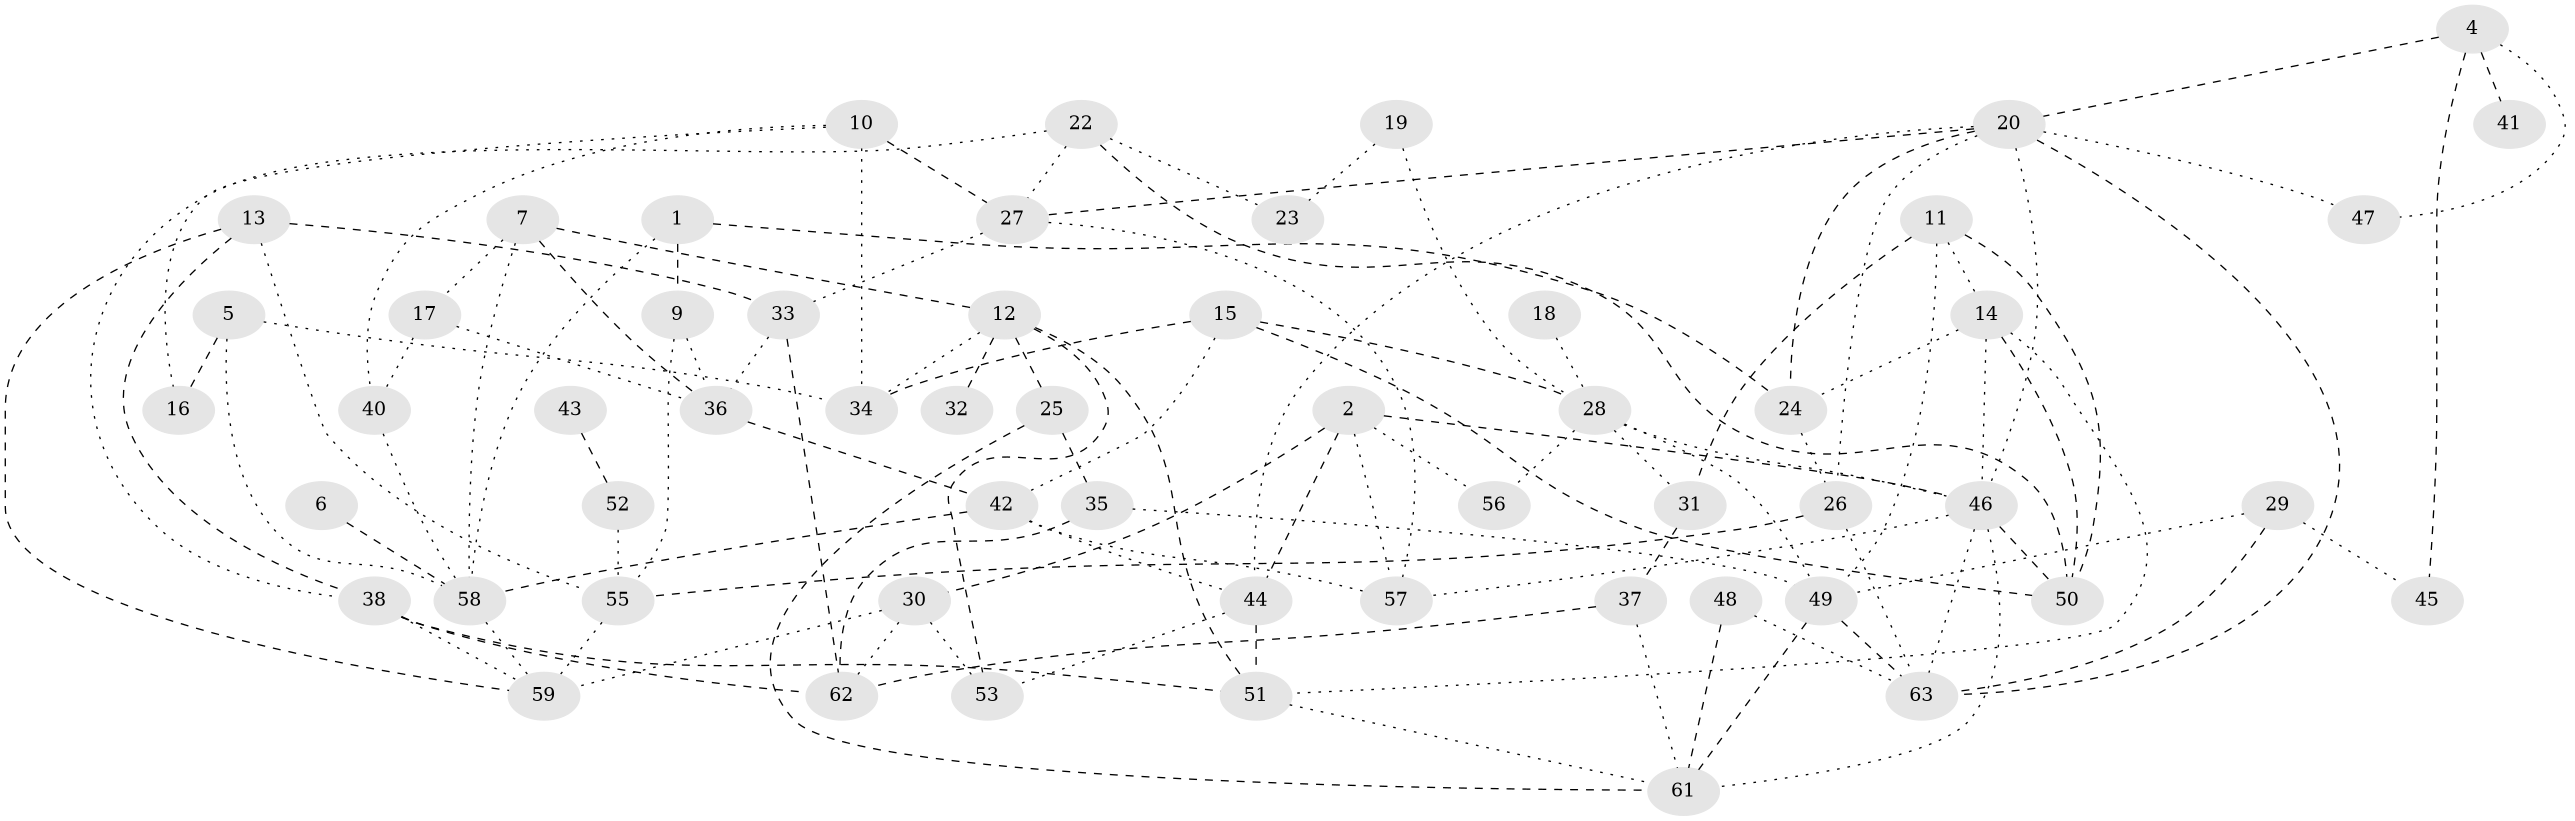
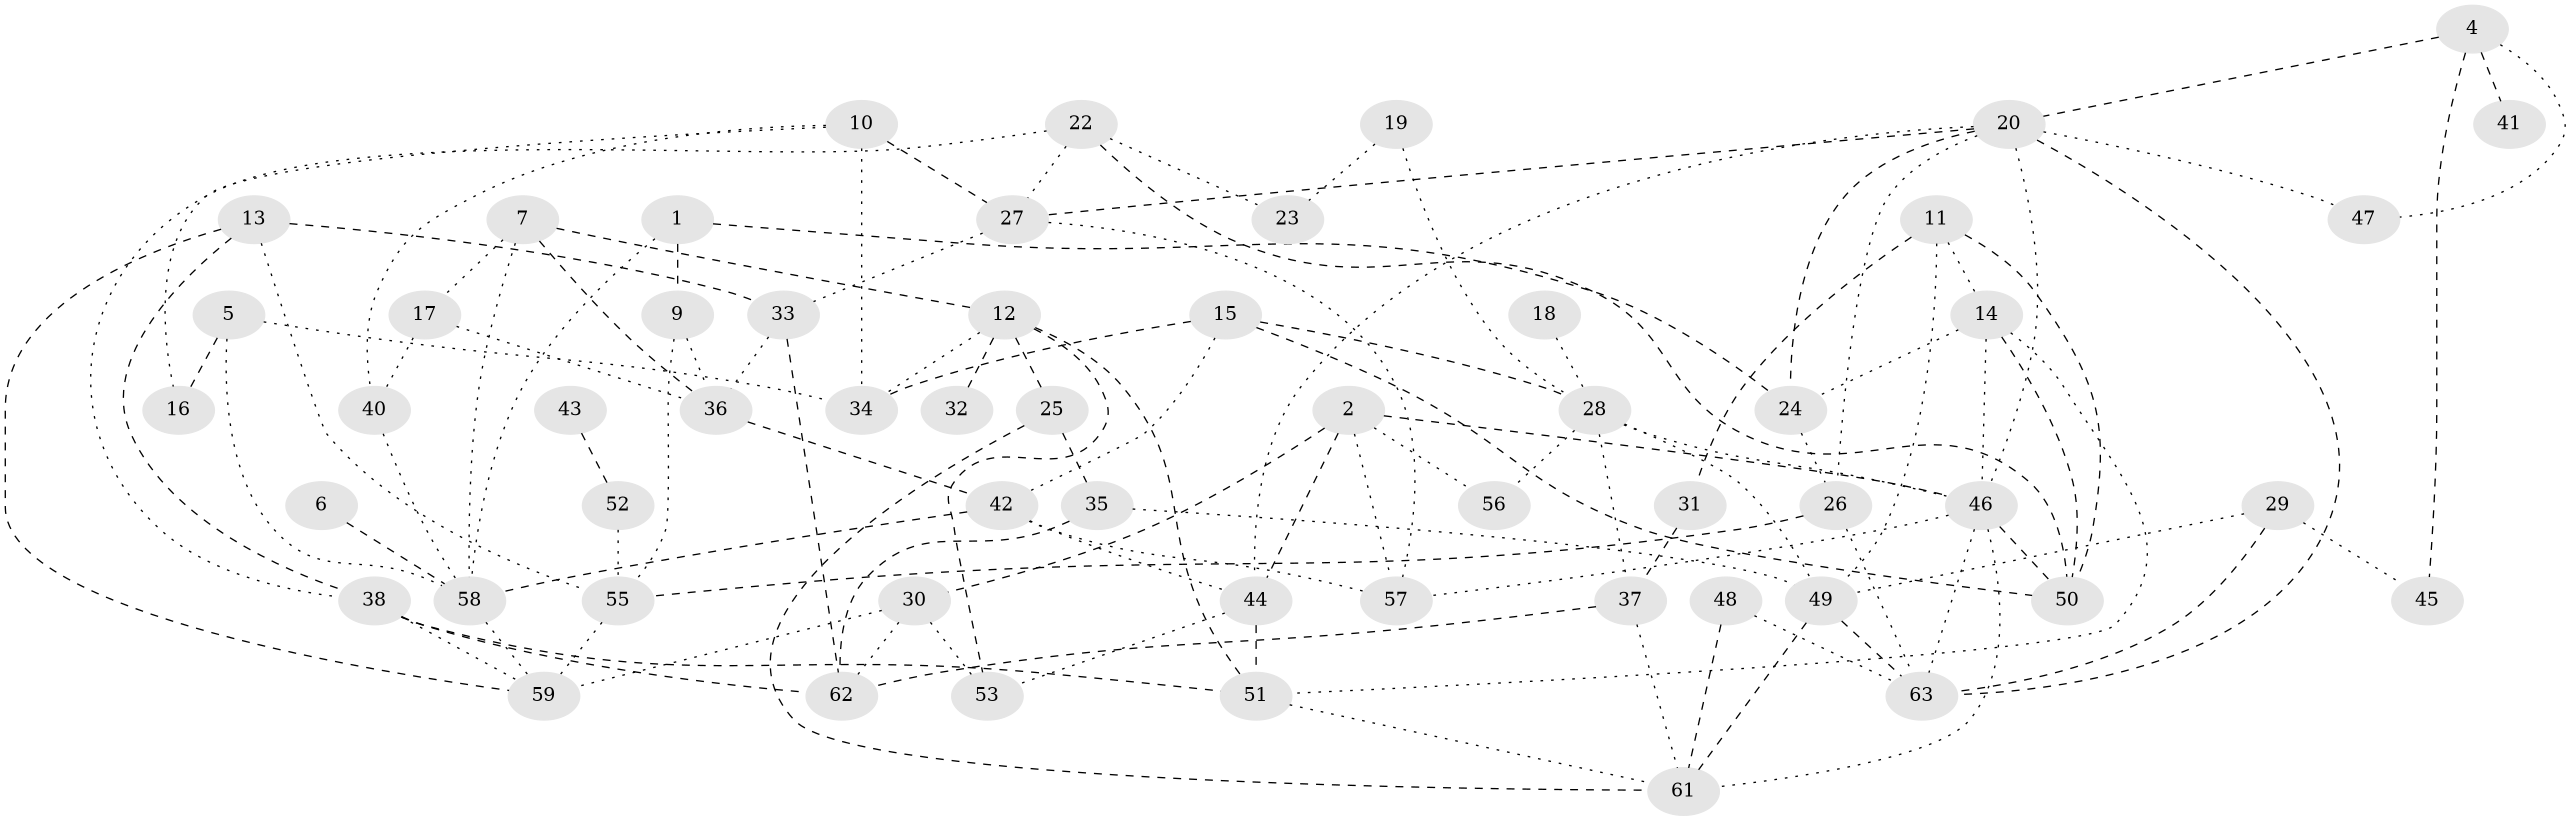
(1642, 458) -> (1613, 506)
